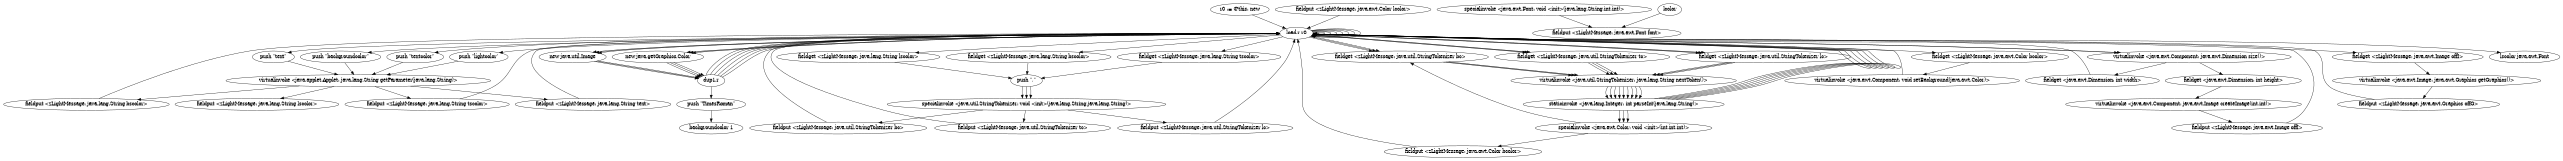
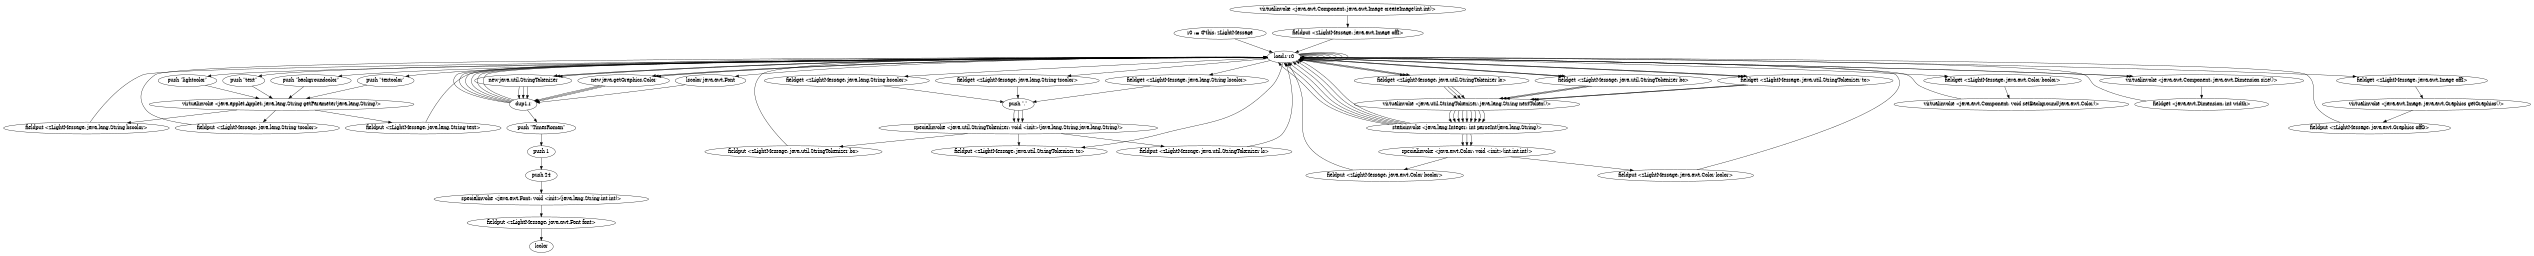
(1240, 10) -> (1220, 33)
(1643, 20) -> (541, 233)
(573, 57) -> (523, 81)
(776, 65) -> (1196, 126)
(2233, 81) -> none
none -> (612, 94)
(1494, 101) -> (1570, 163)
(257, 104) -> none
(711, 128) -> (541, 152)
none -> (541, 175)
